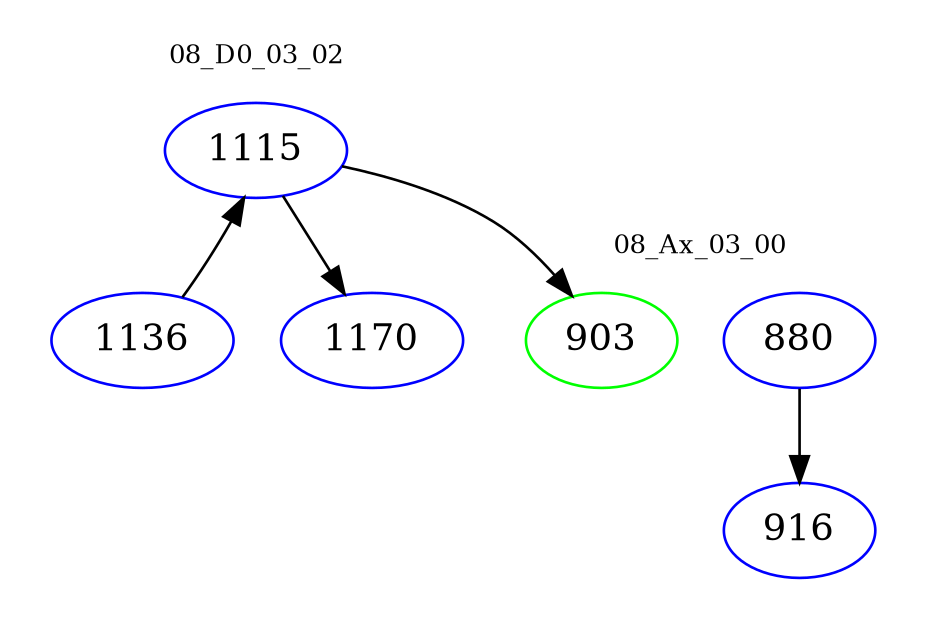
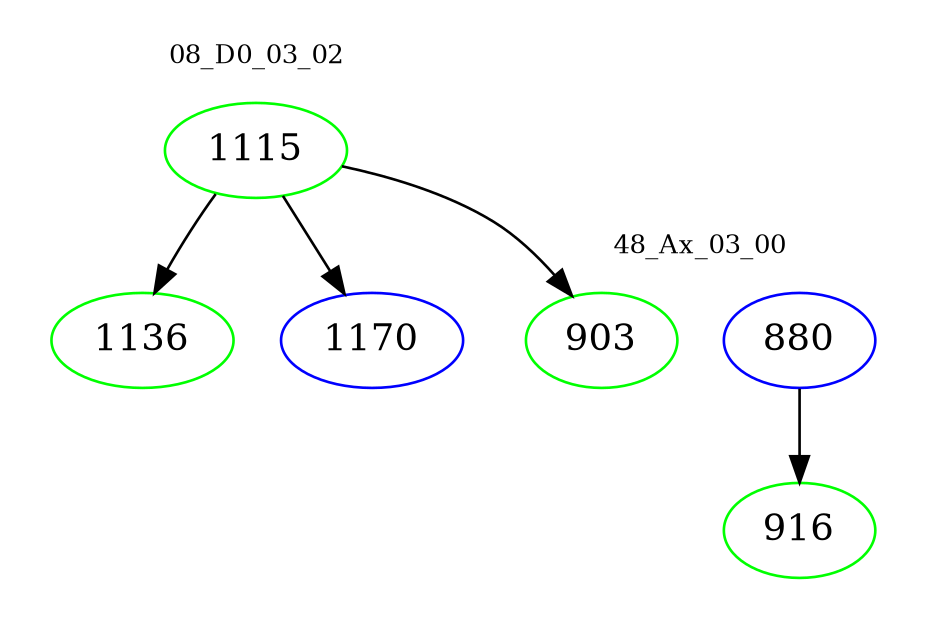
(256, 150) -> (256, 150)
(701, 247) -> (701, 247)
(208, 260) -> (190, 231)
(142, 340) -> (142, 340)
(800, 530) -> (800, 530)
